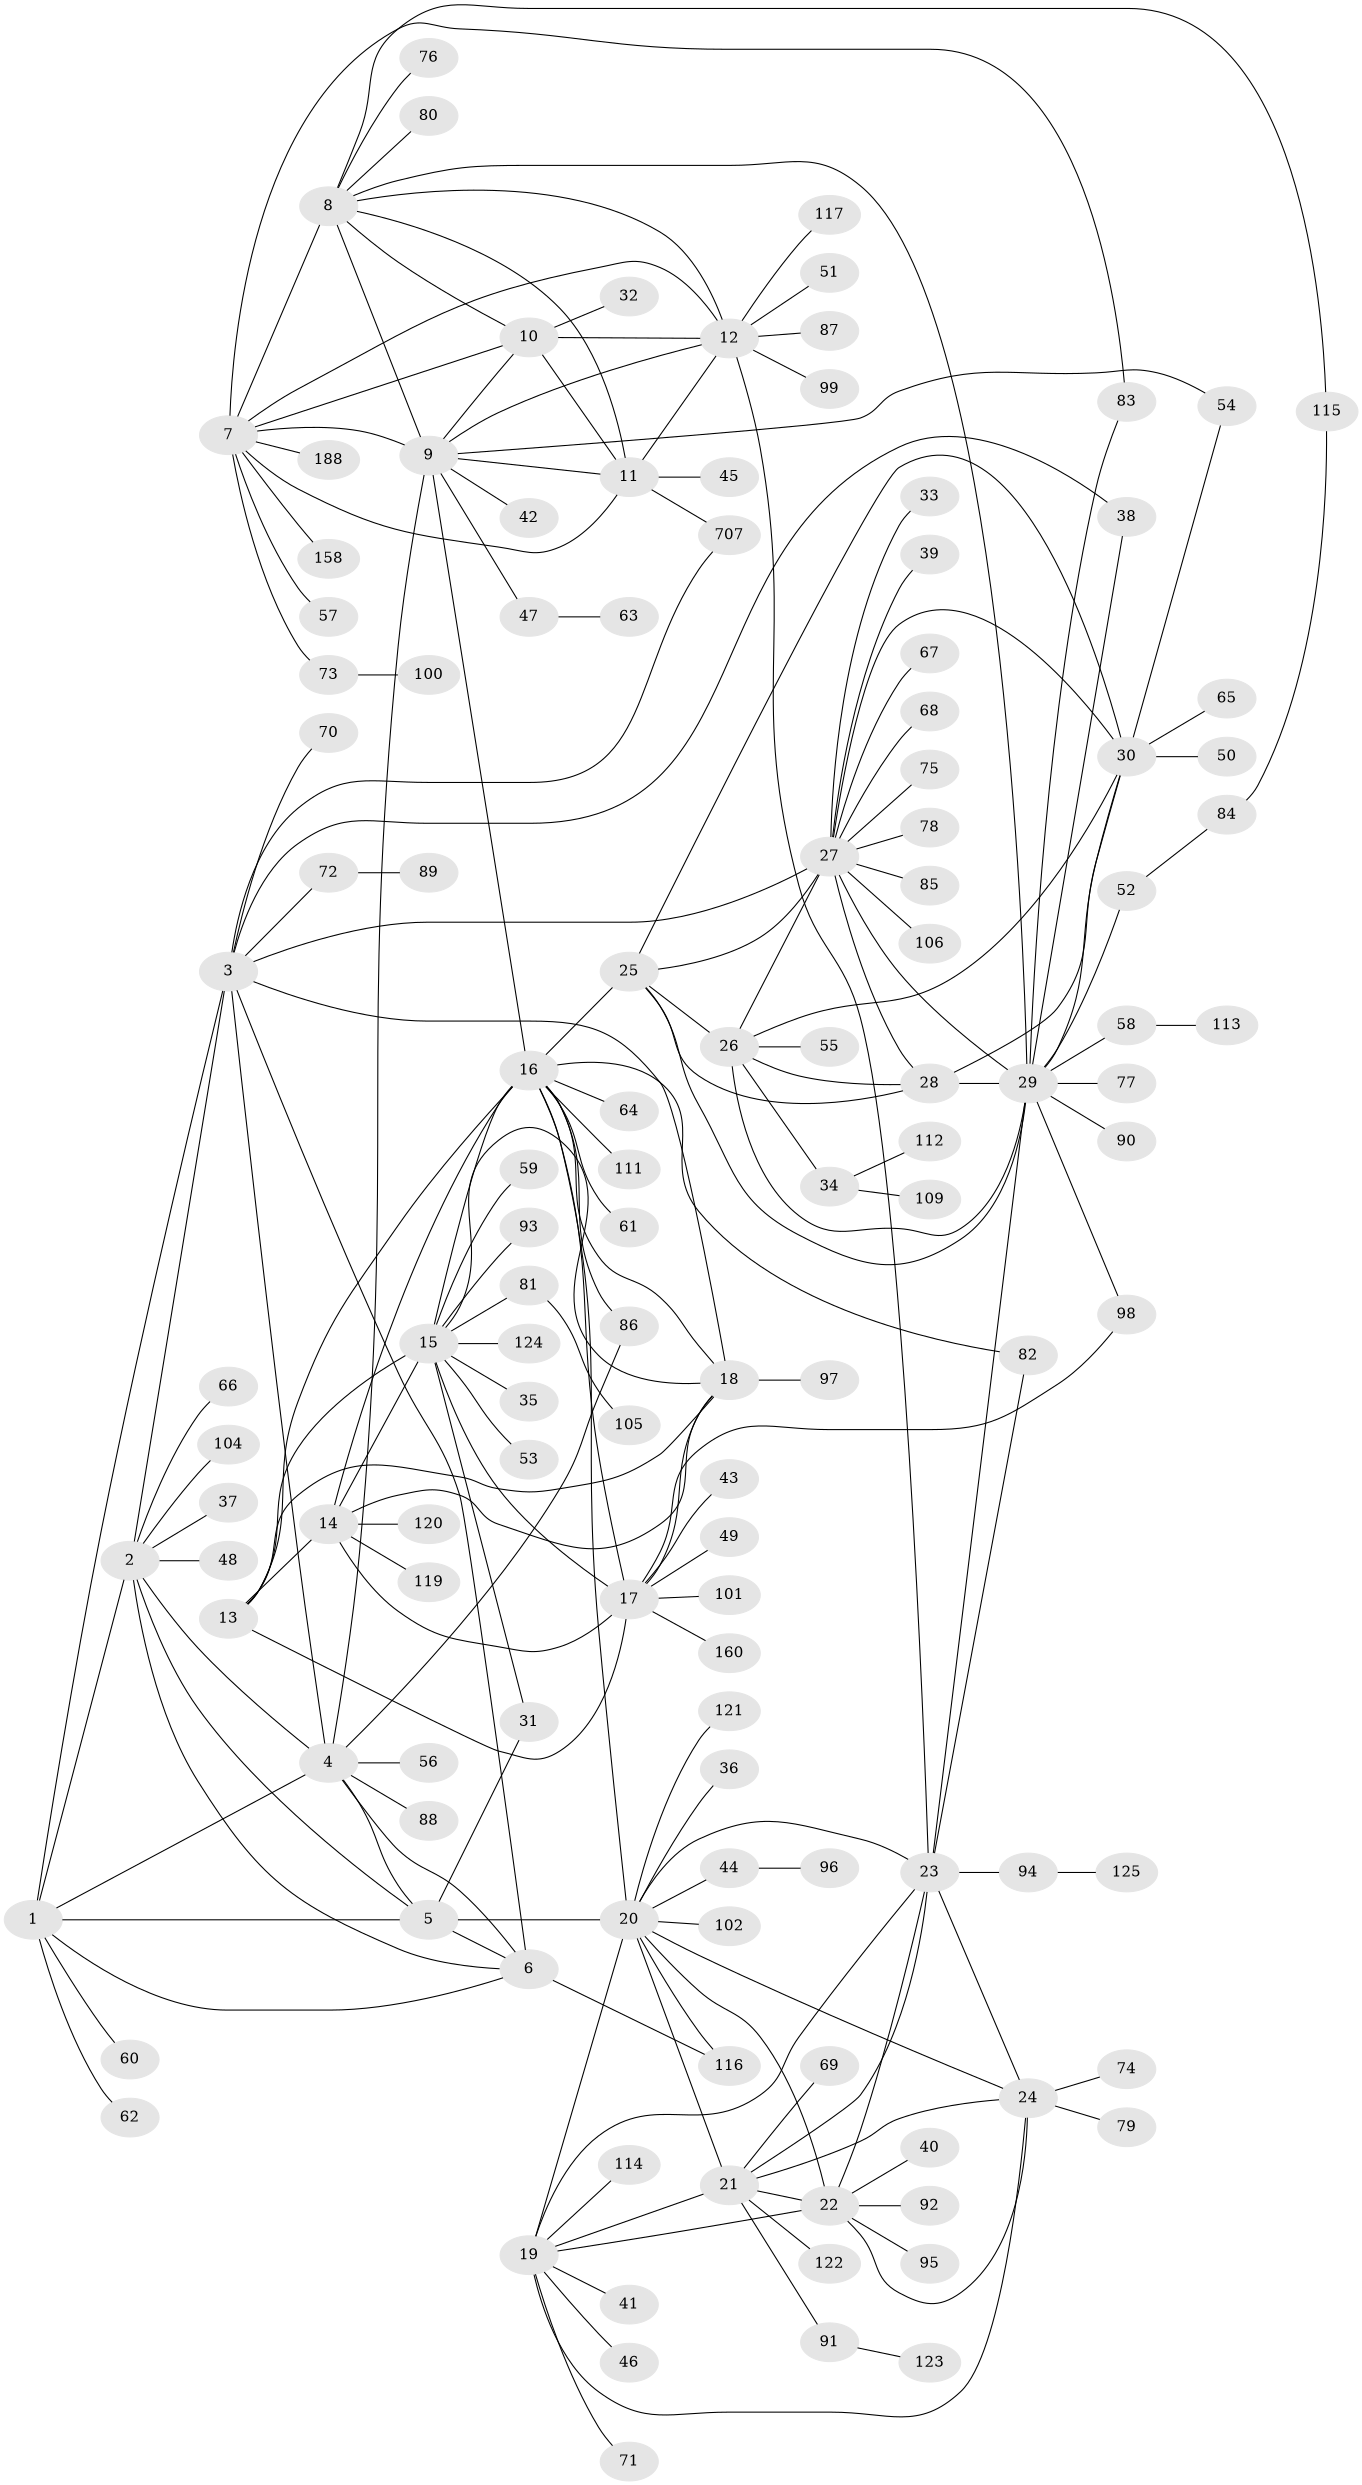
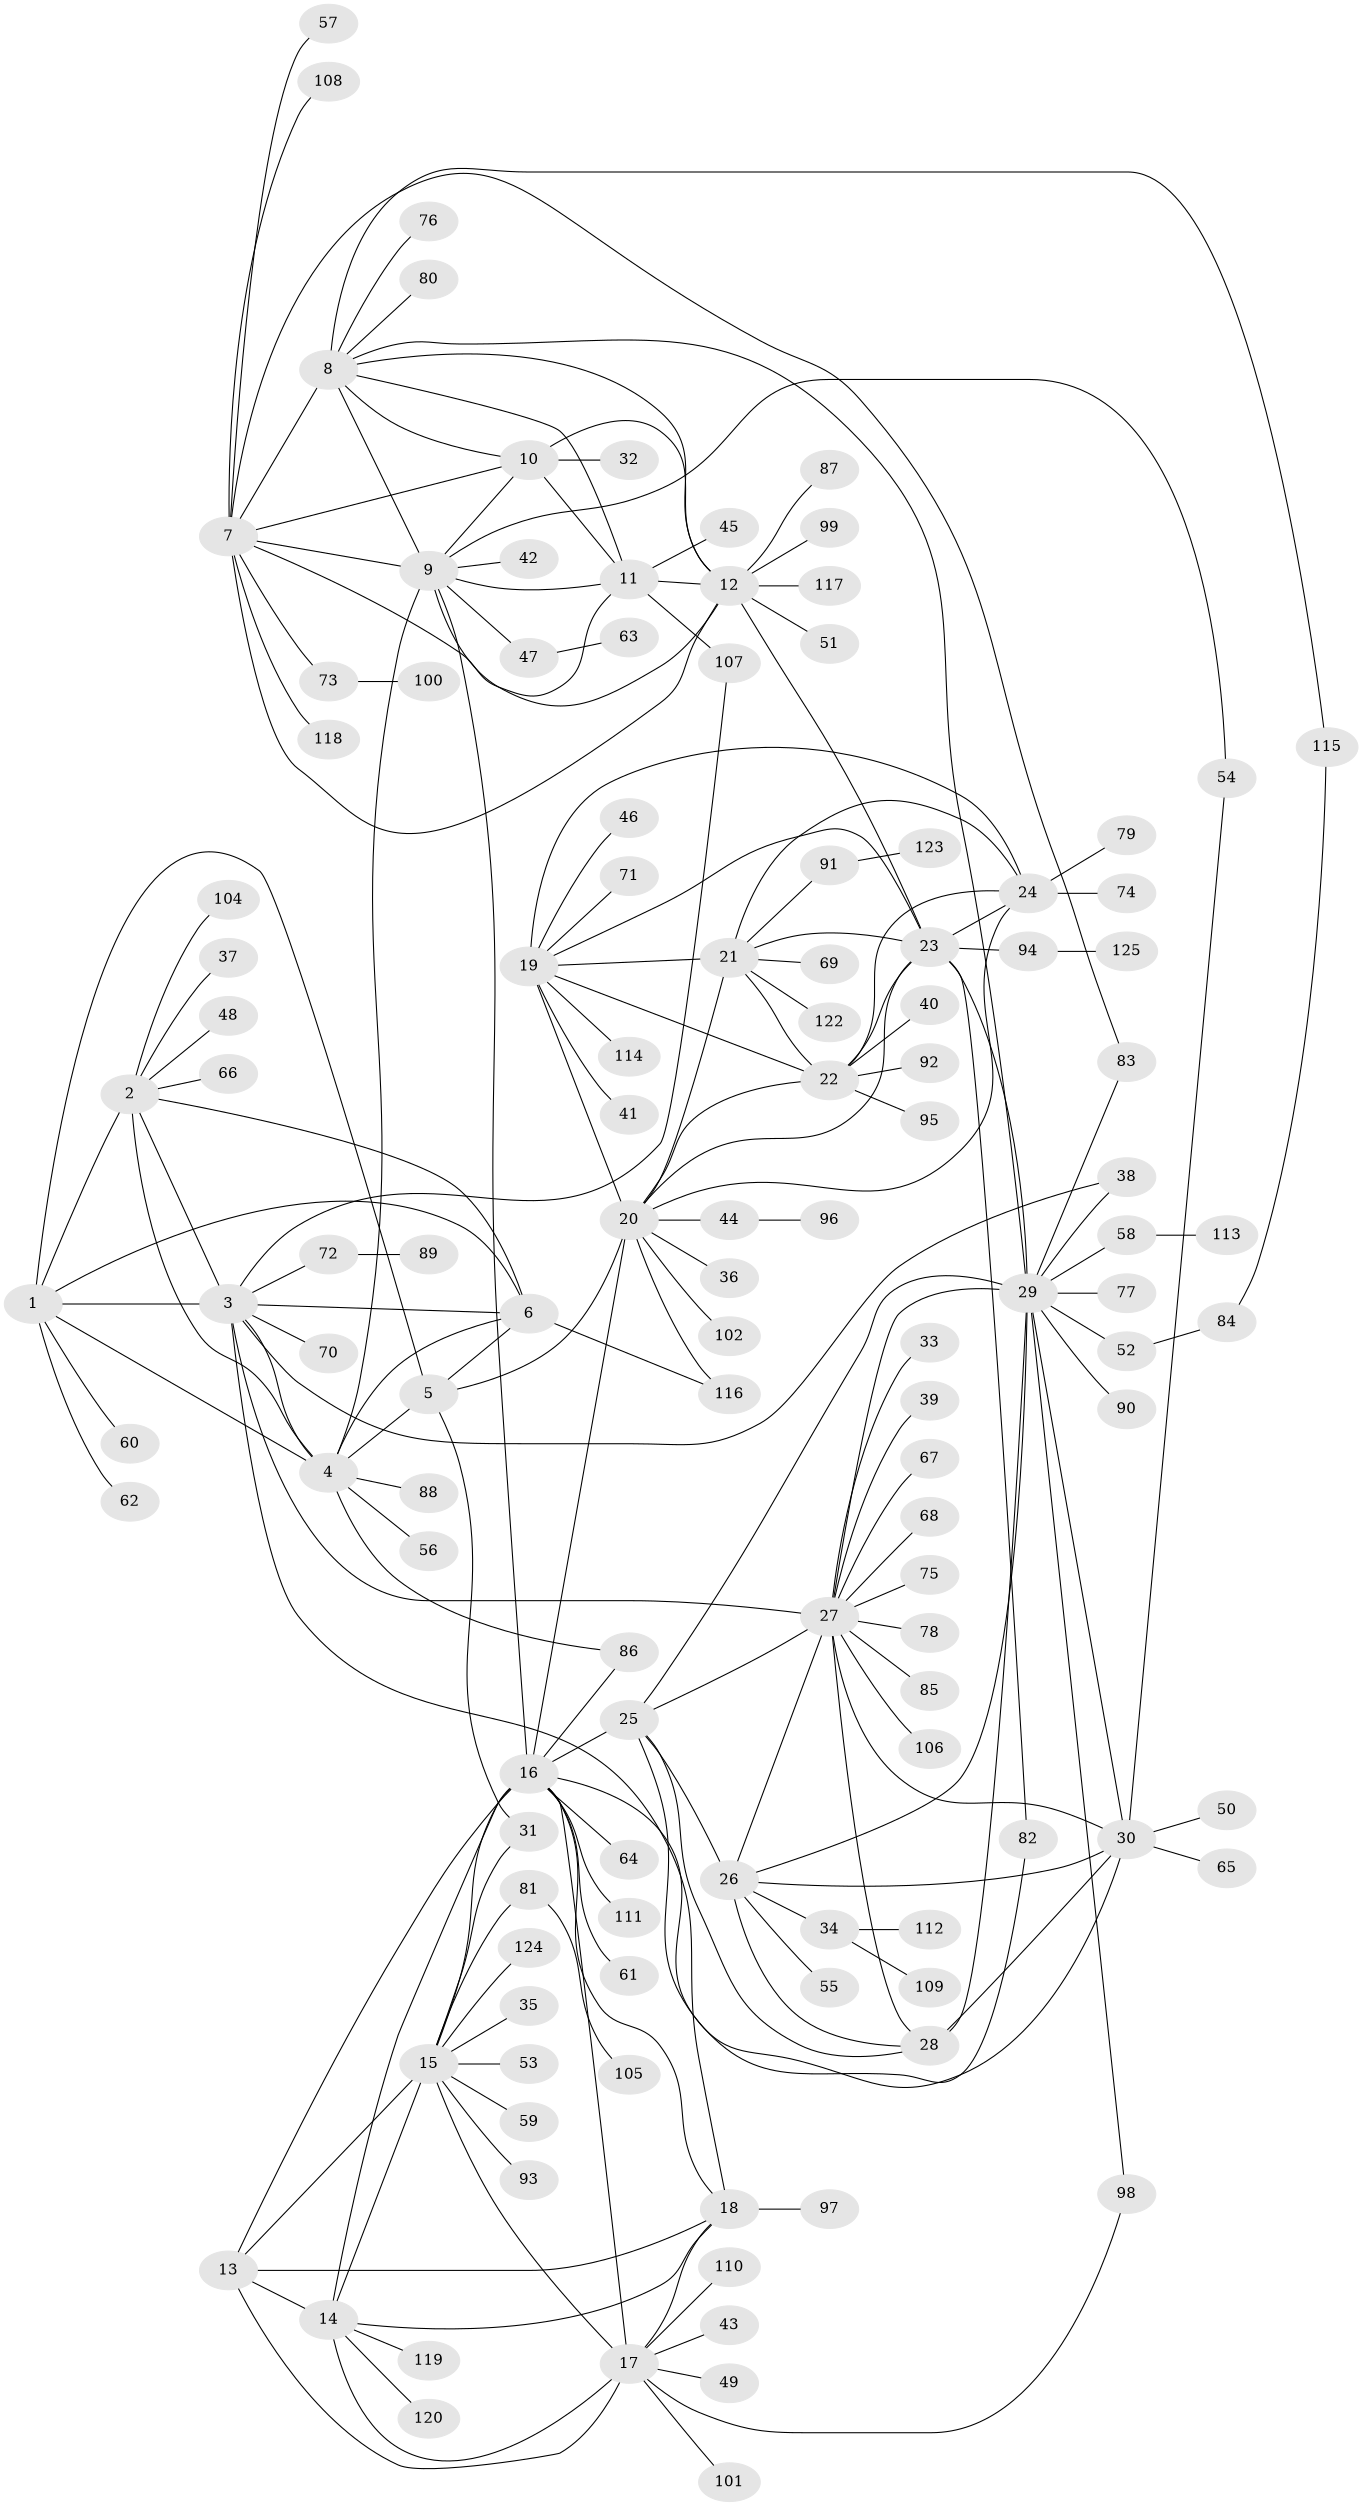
(329, 460) -> (329, 82)
(729, 535) -> (729, 663)
(329, 559) -> (329, 740)
(587, 1197) -> none
(729, 1653) -> (729, 2267)
(729, 1711) -> none
(245, 1765) -> none
